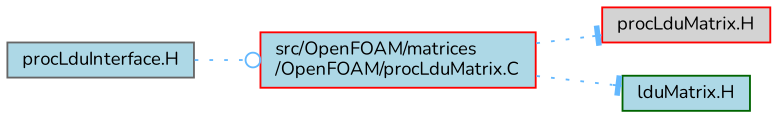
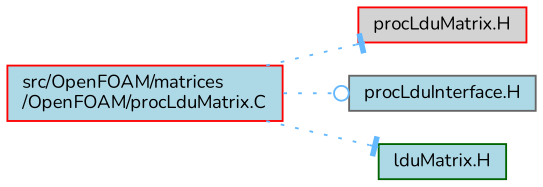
(220, 60) -> (309, 93)
